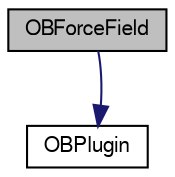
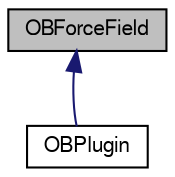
(101, 78) -> (74, 99)
